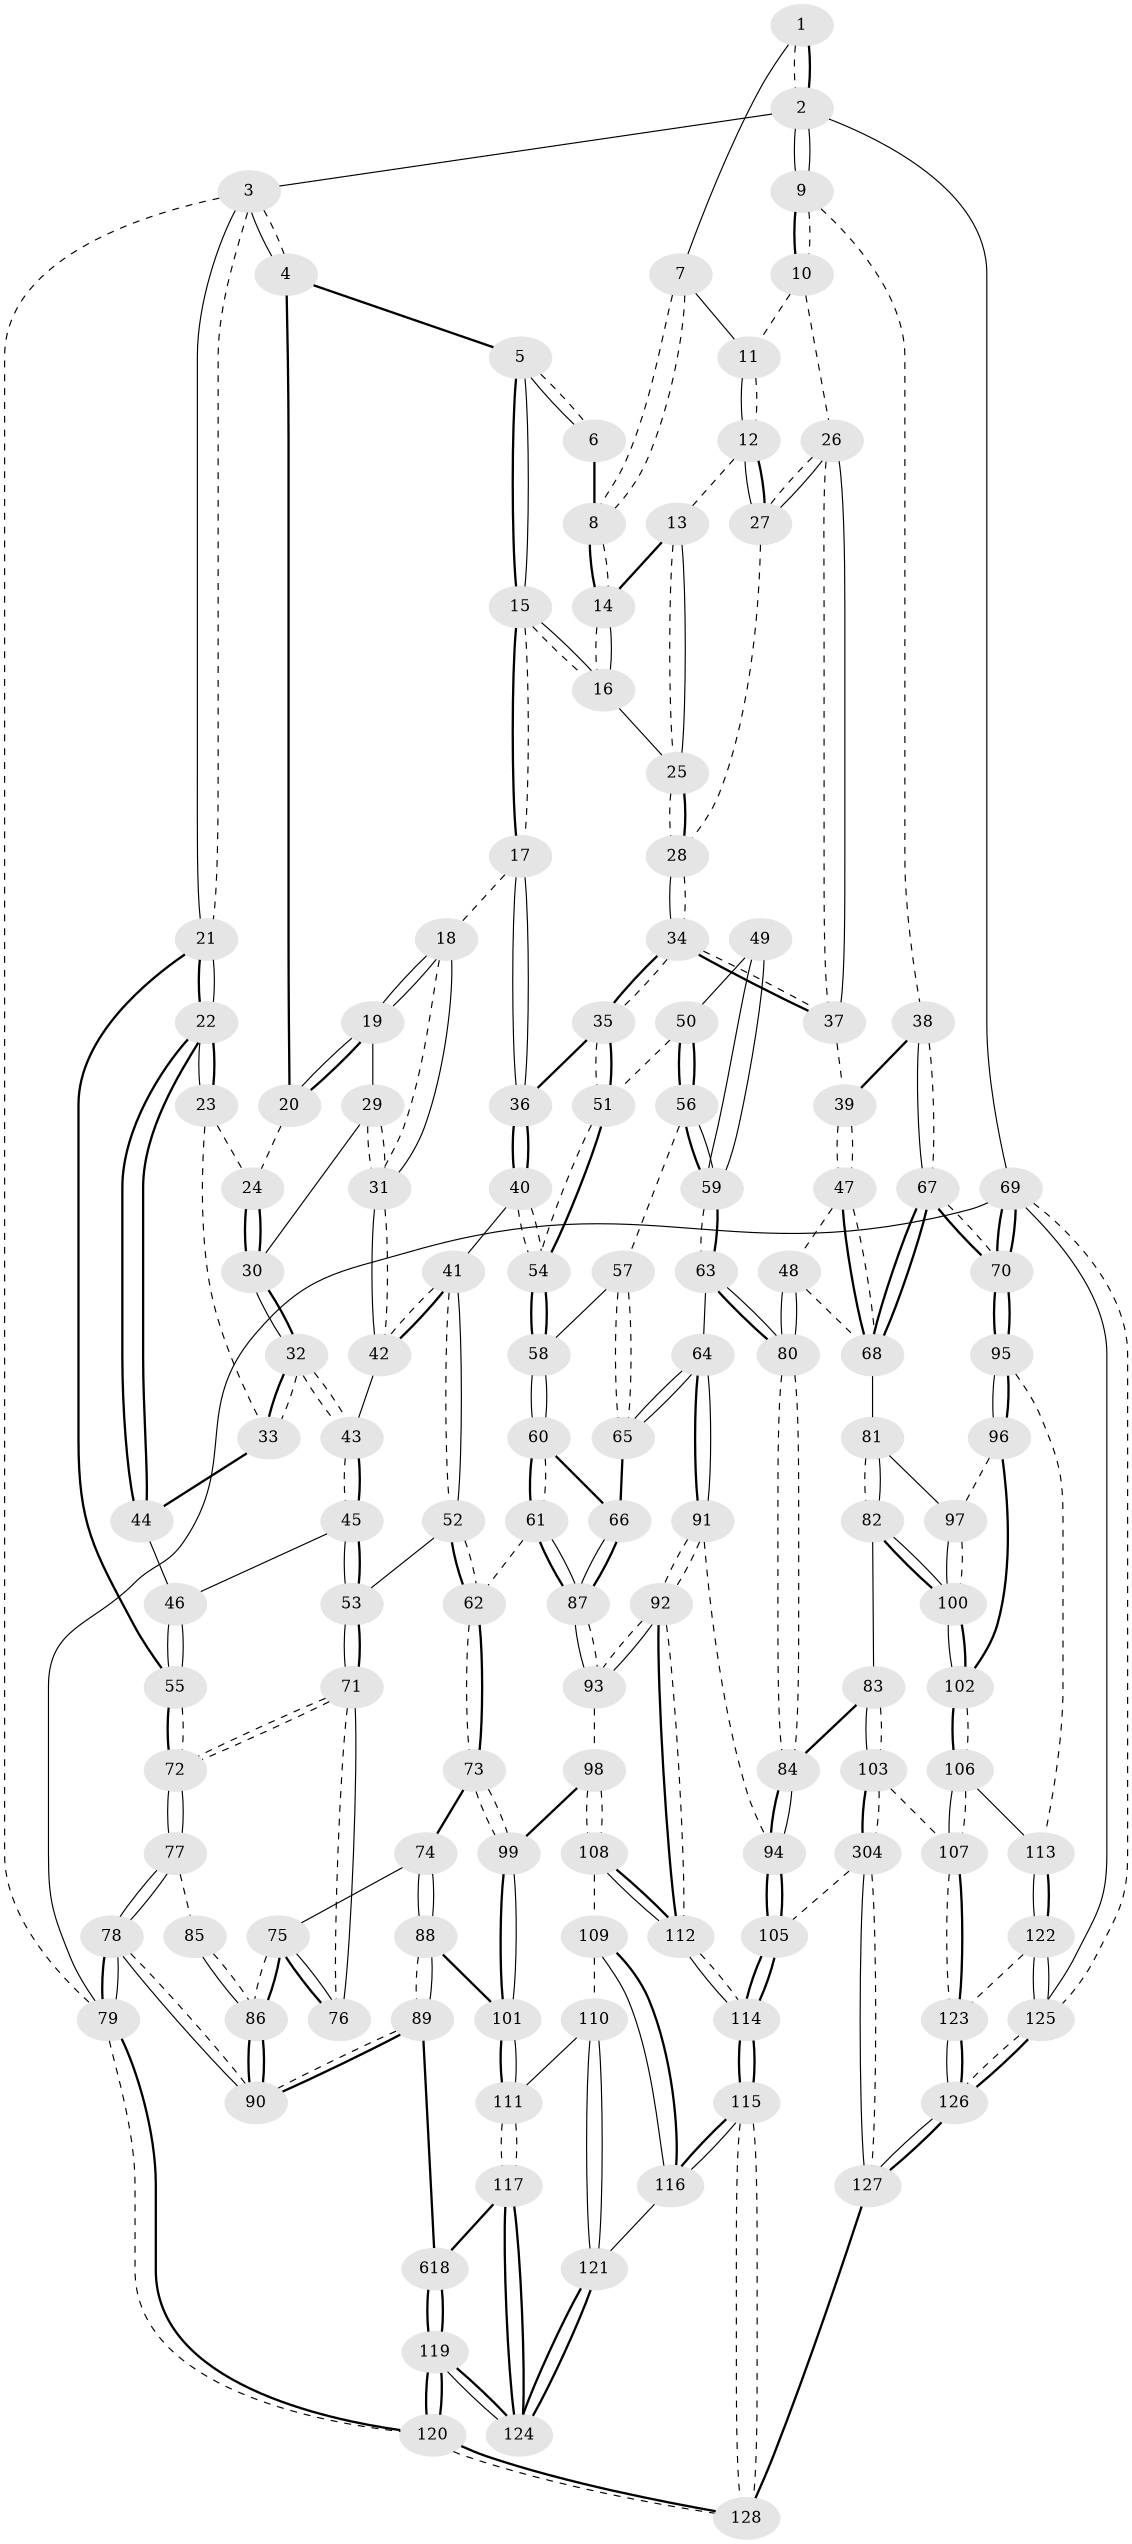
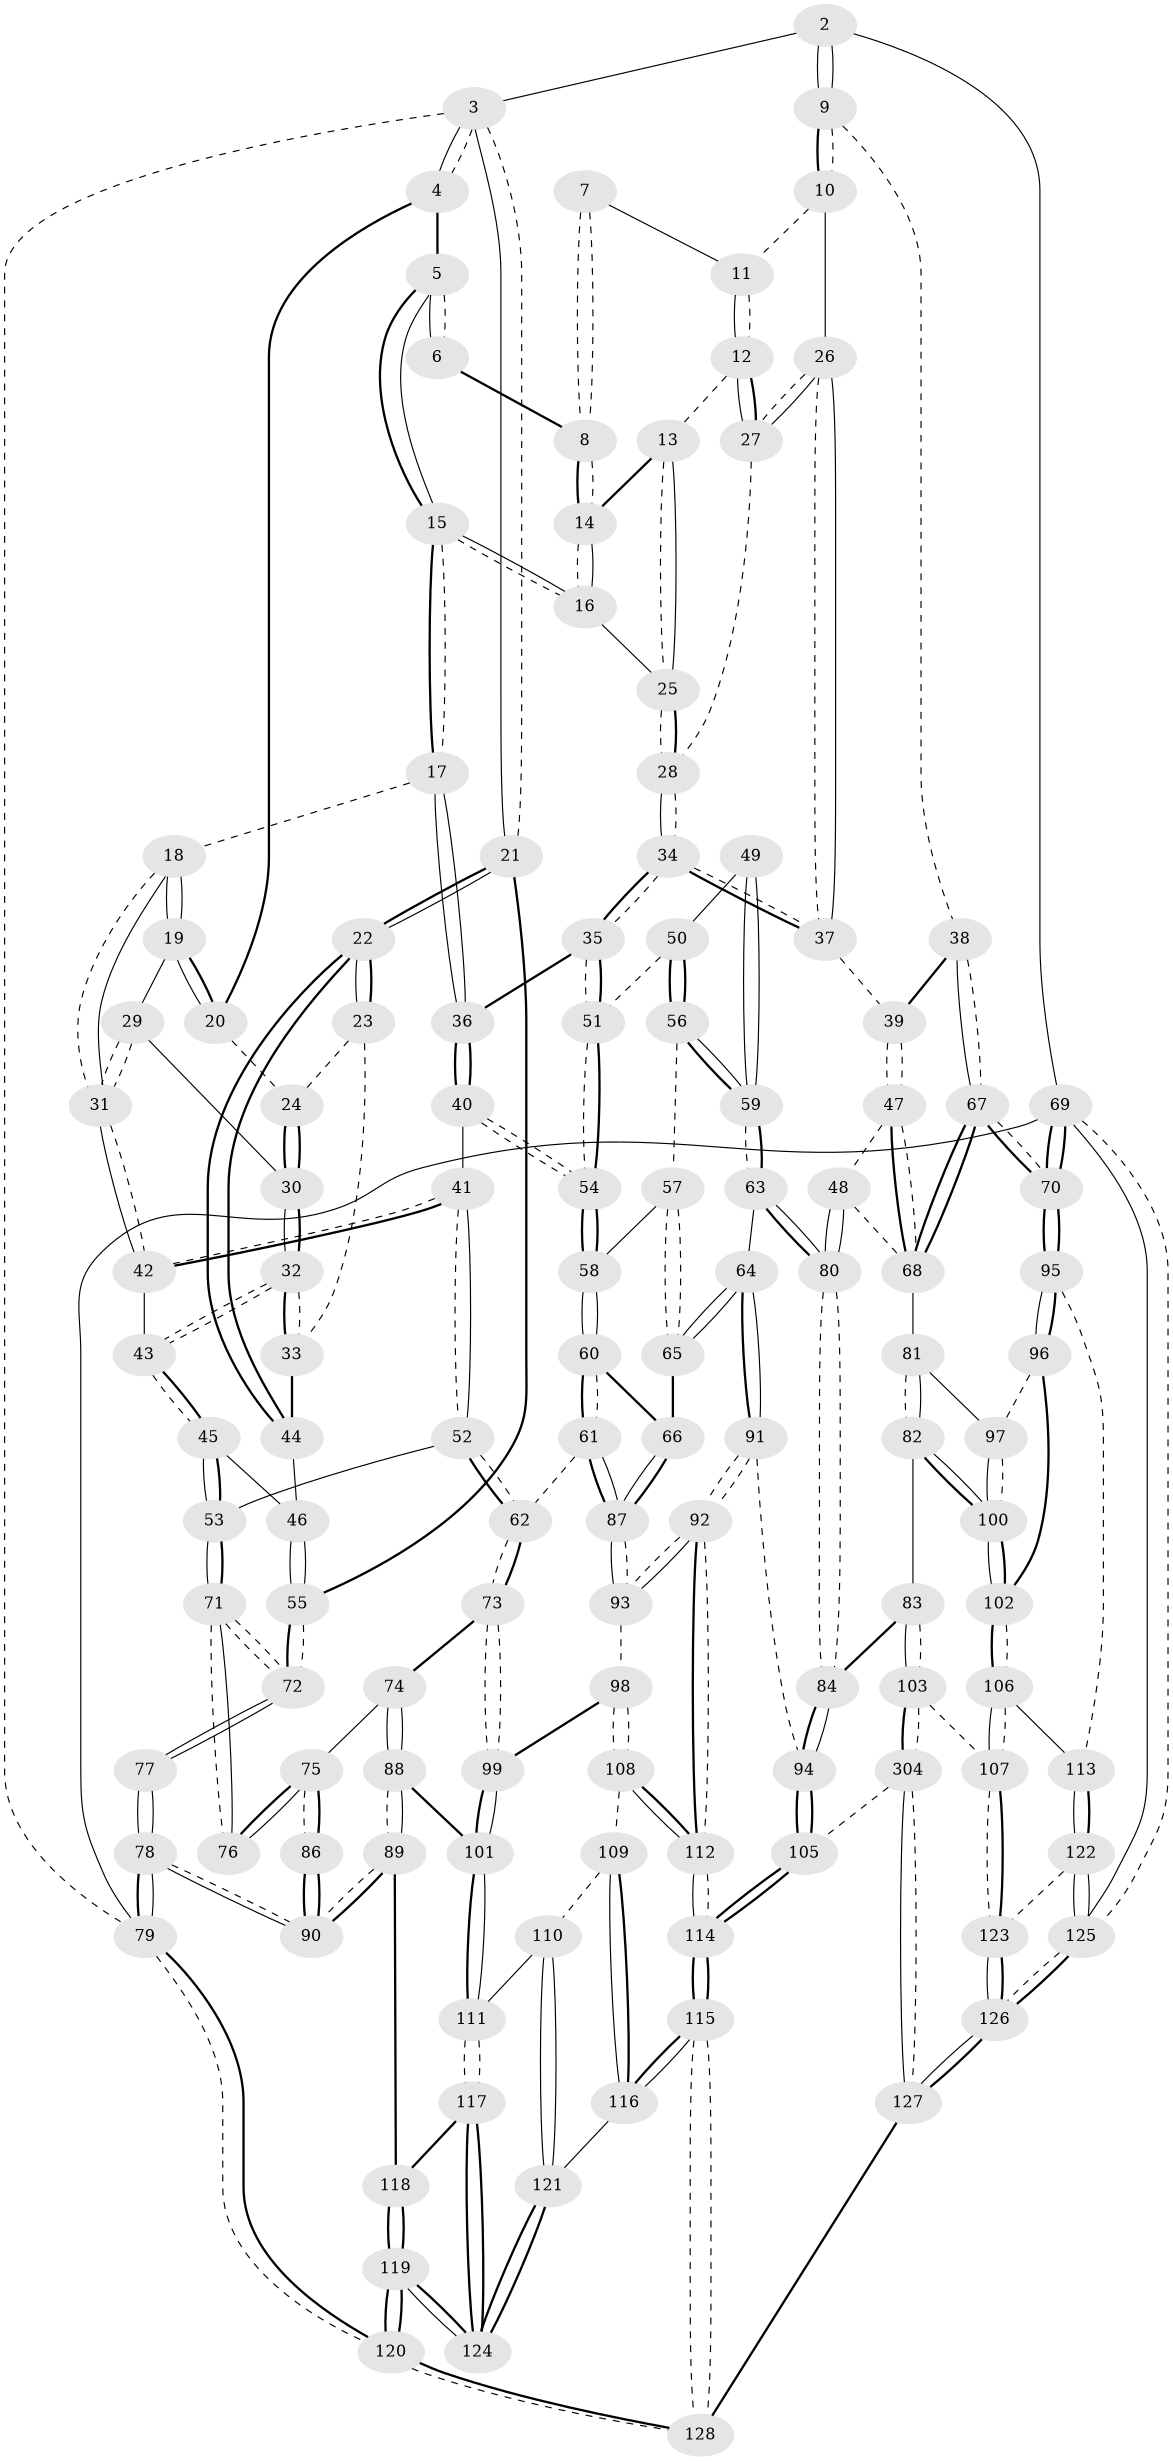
(802, 25) -> none
(817, 358) -> (825, 275)
(195, 1937) -> none
(435, 2269) -> (396, 2186)
